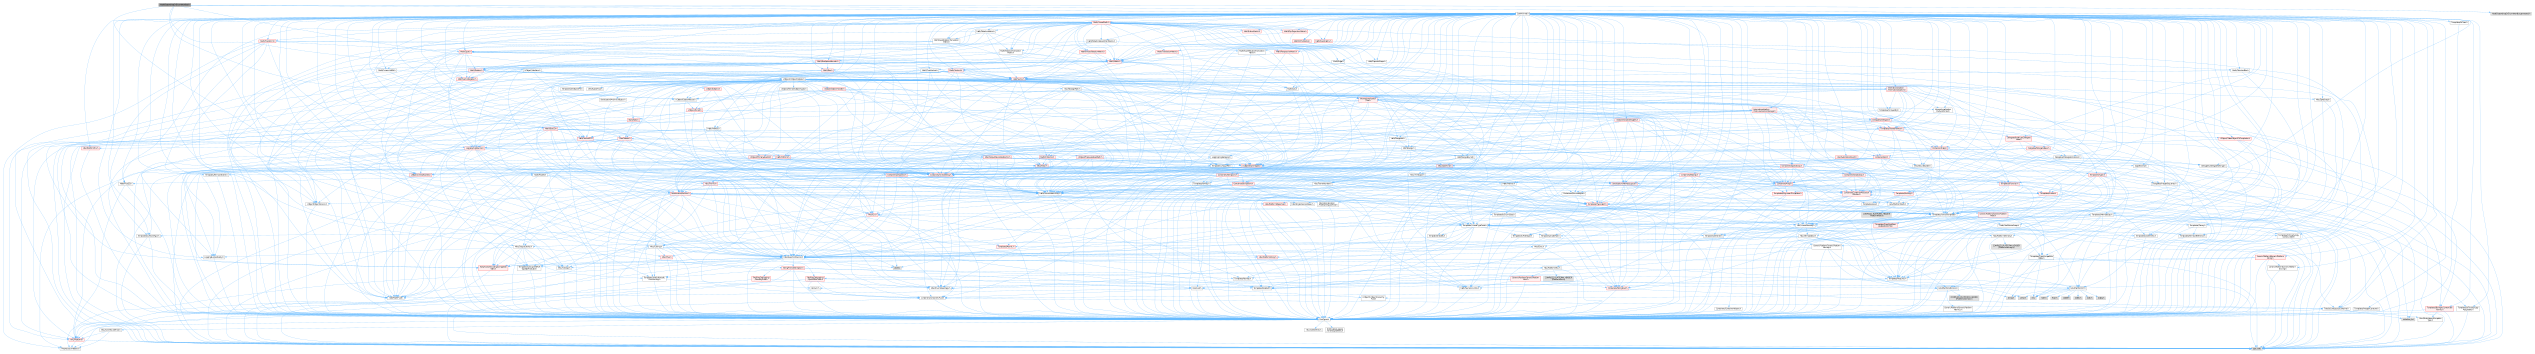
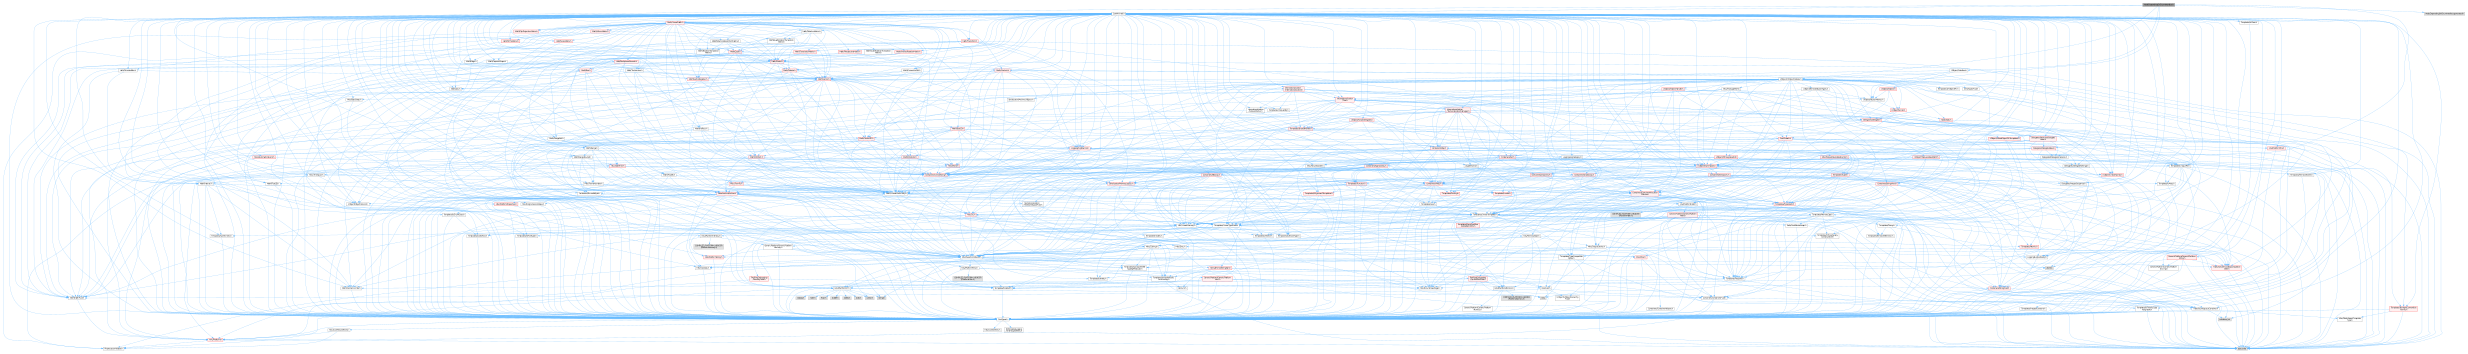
(2287, 193) -> (108, 161)
(101, 262) -> (134, 337)
